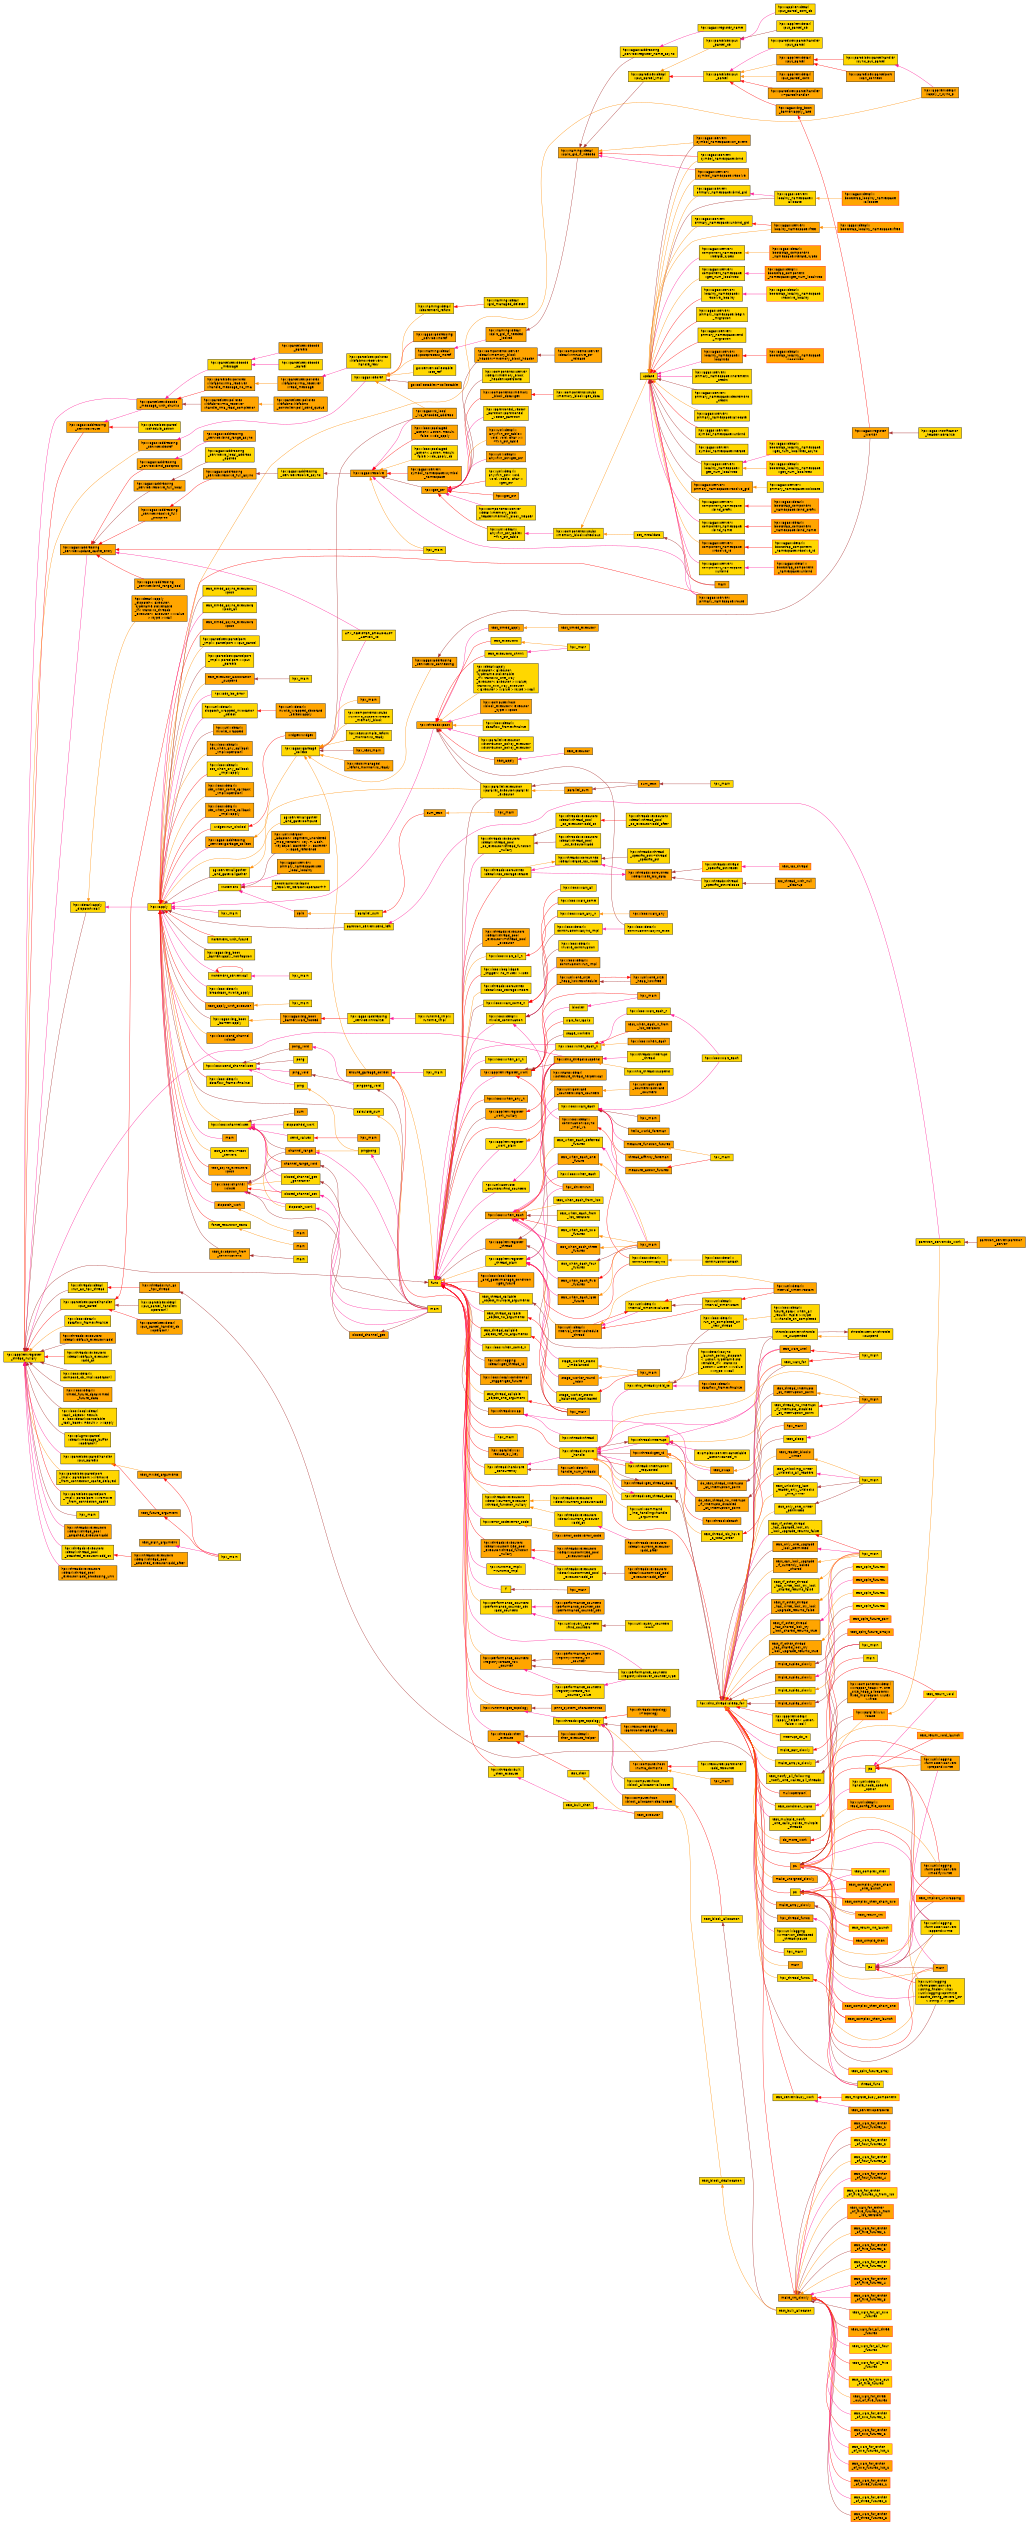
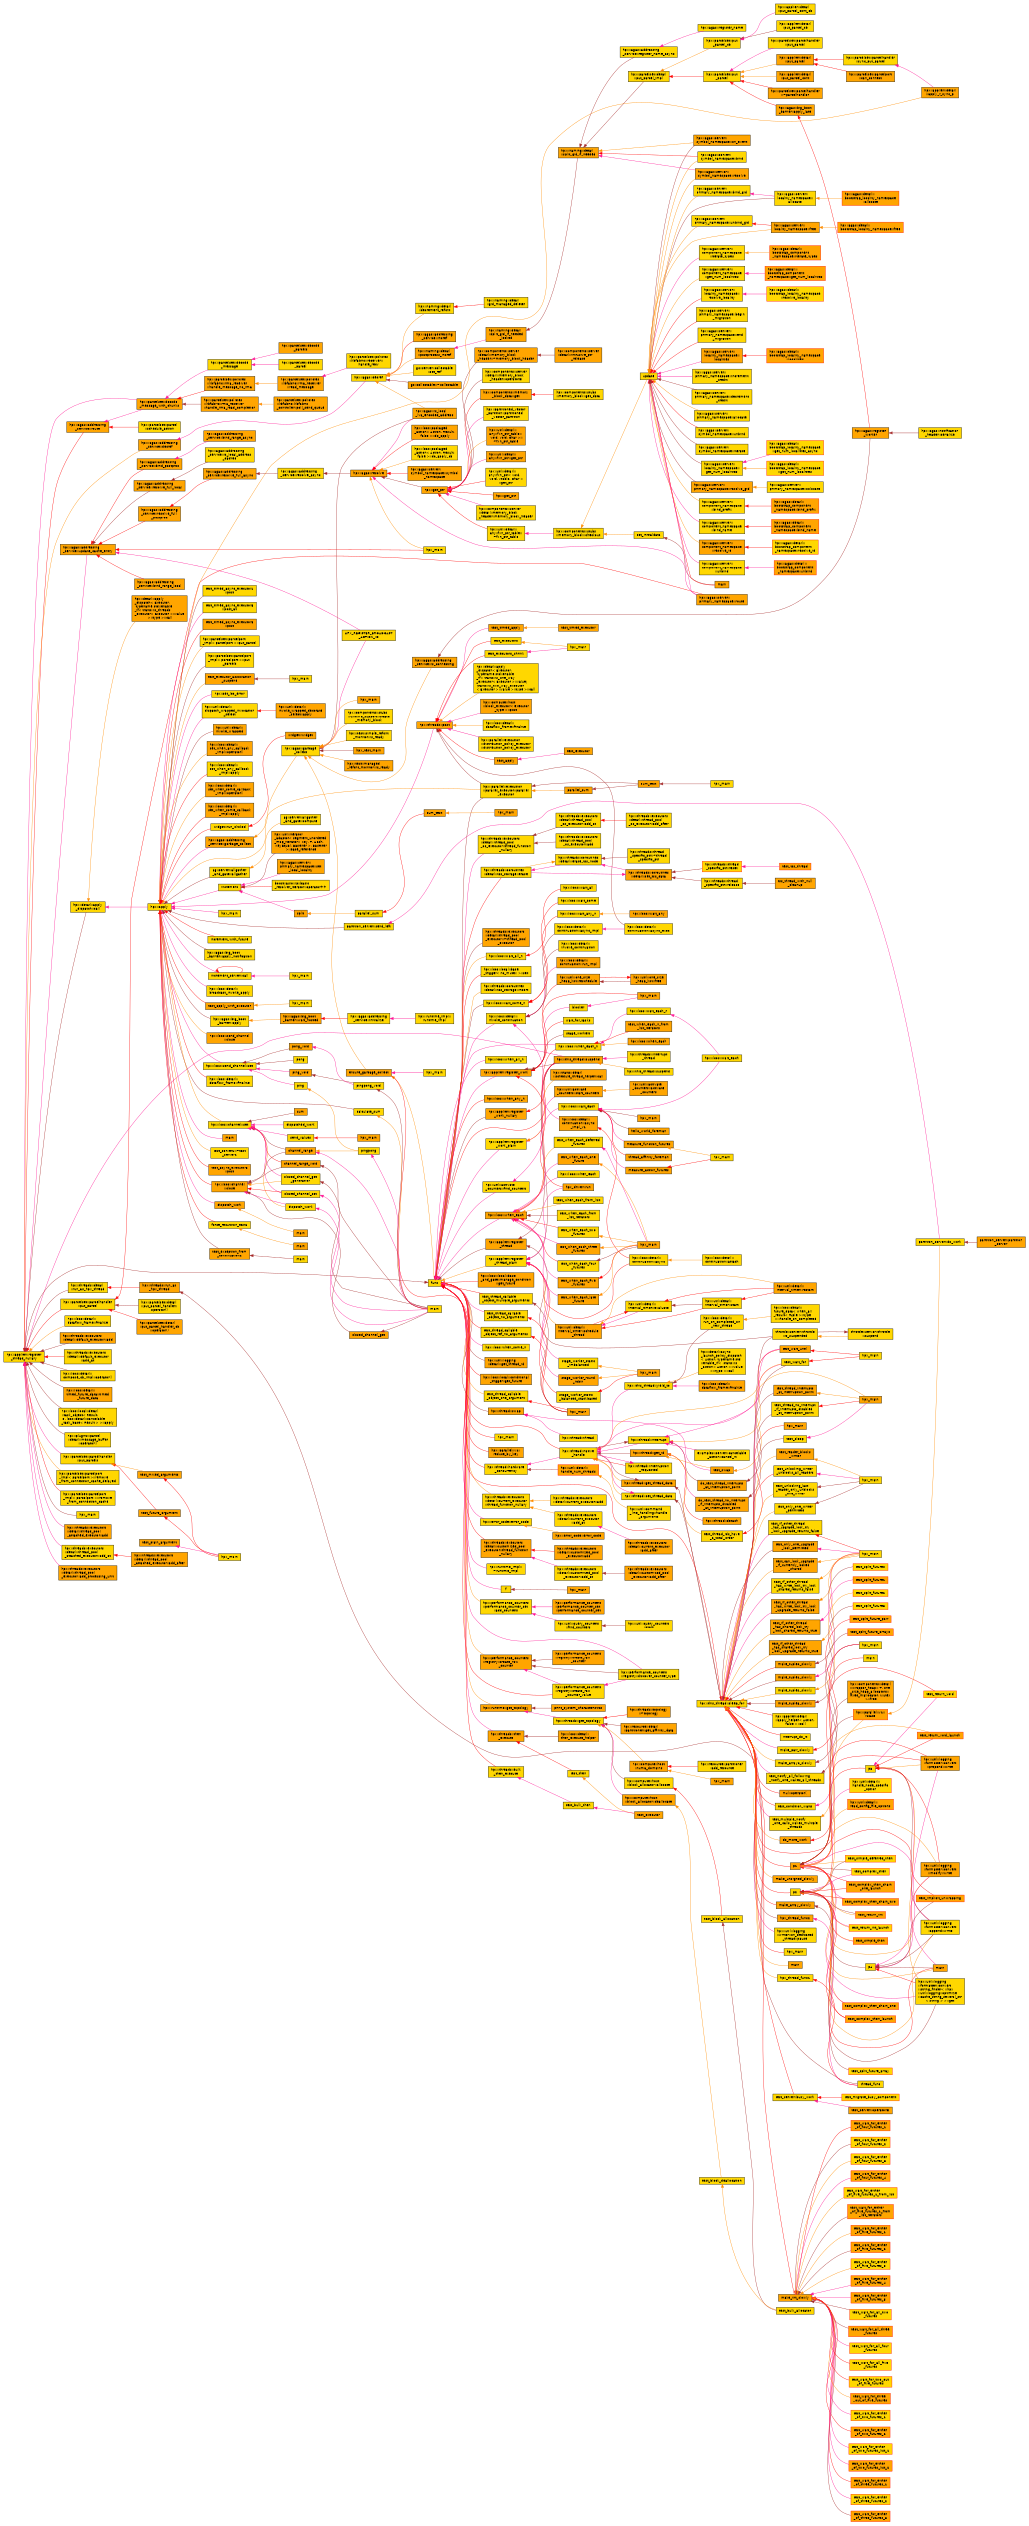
(578, 1470) -> (578, 1470)
none -> (871, 1859)
